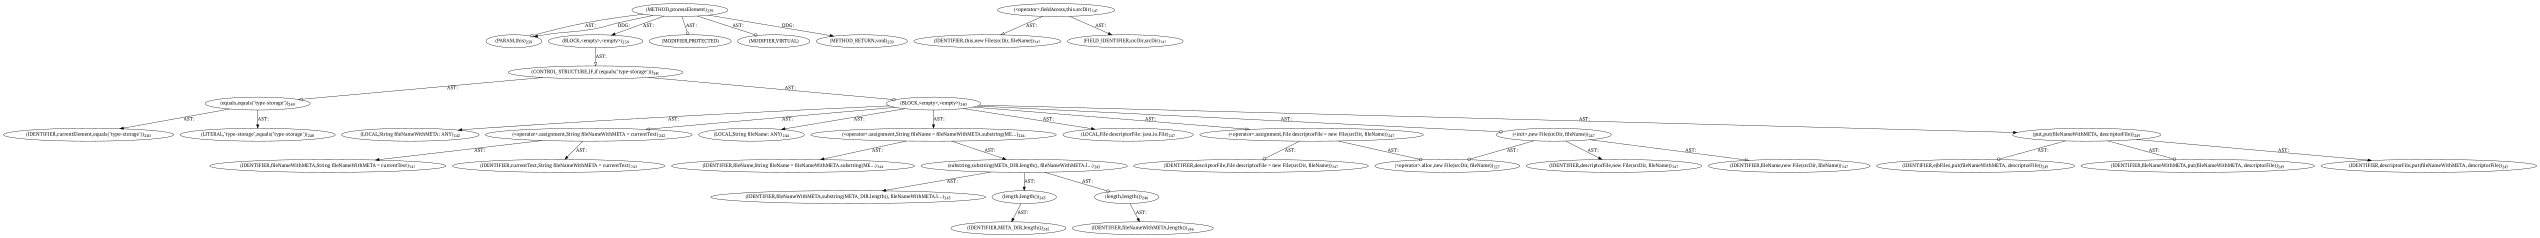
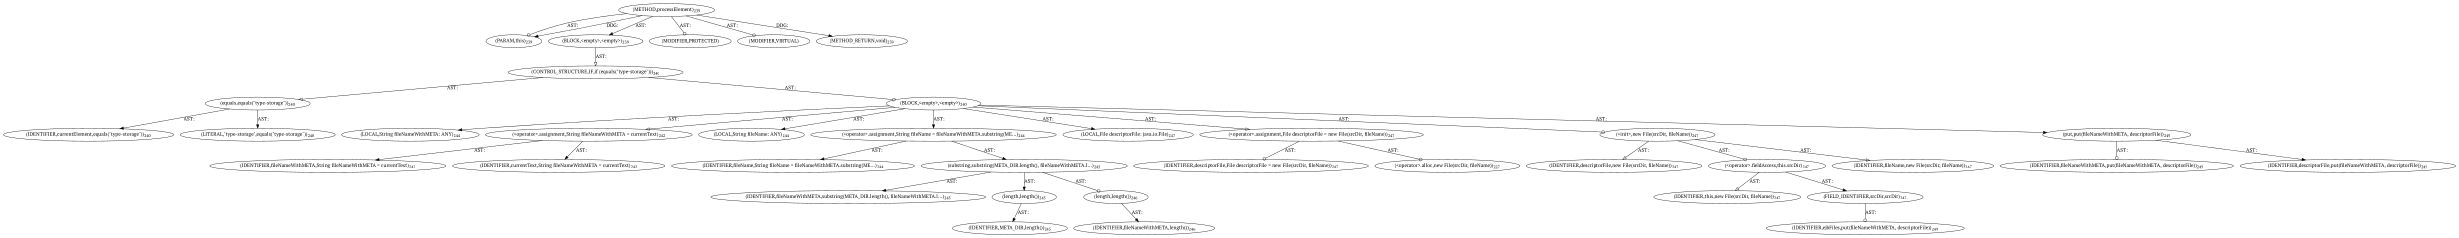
(457, 134) -> (457, 134)
(1582, 149) -> (1637, 149)
(1502, 150) -> (1711, 150)
(2033, 150) -> (1865, 211)
